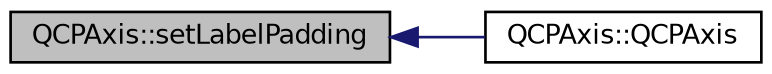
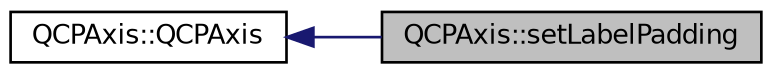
(451, 37) -> (348, 37)
